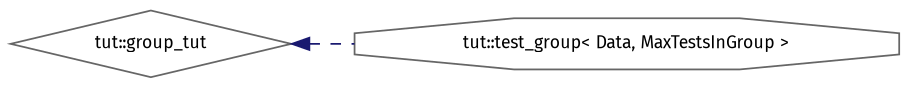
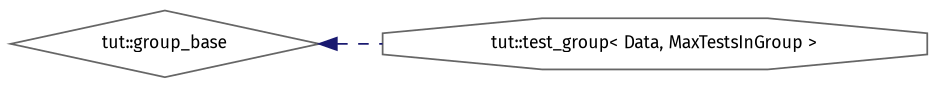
(151, 44) -> (165, 44)
